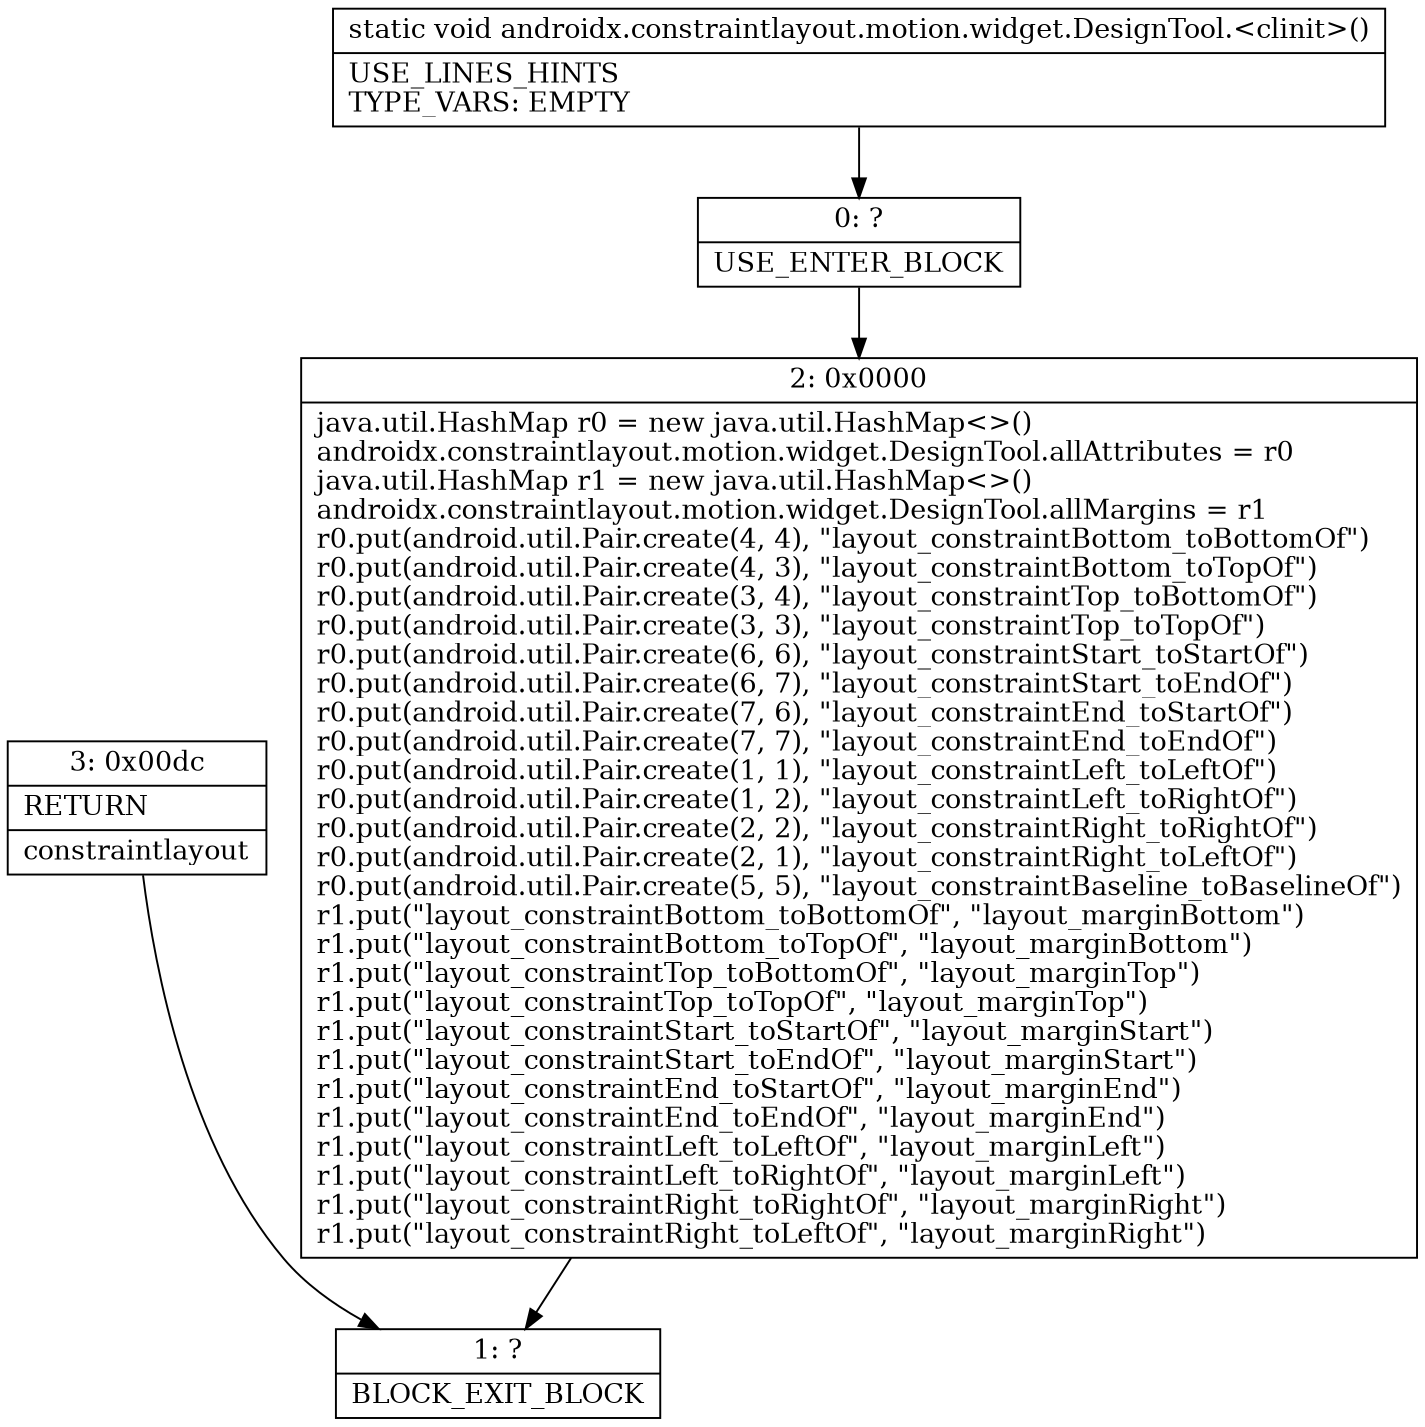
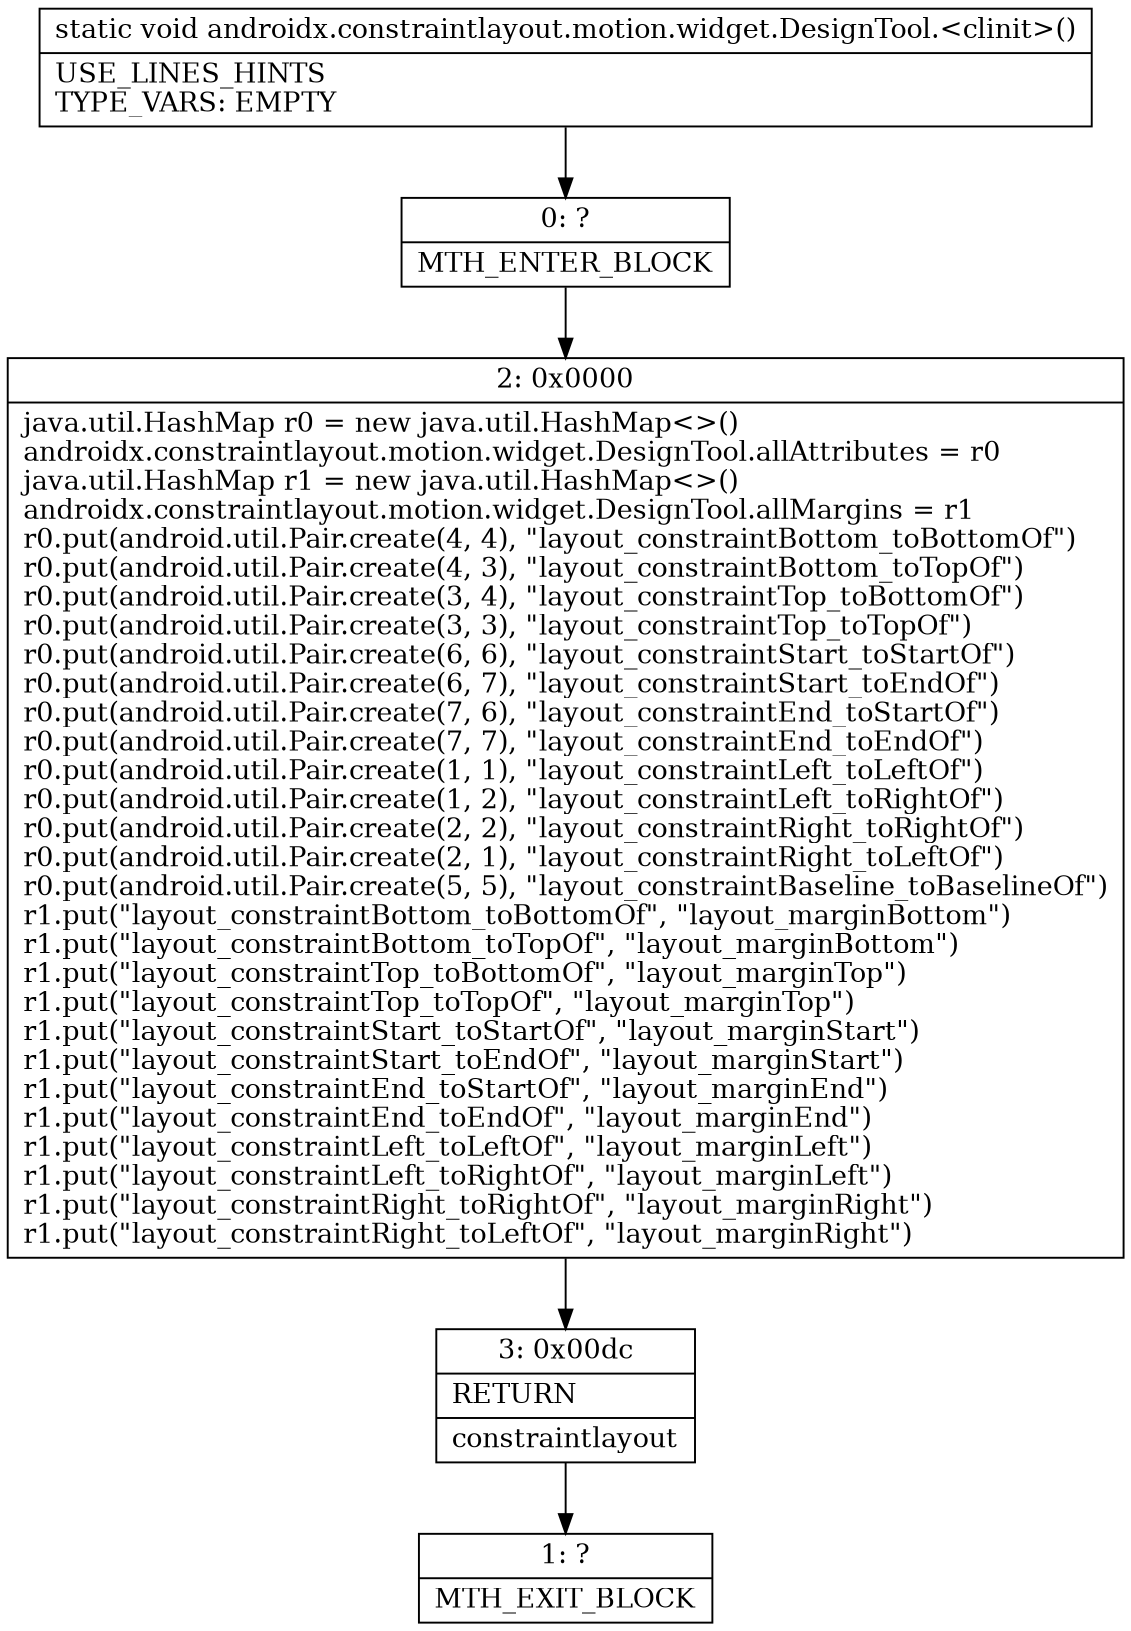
(859, 264) -> (566, 264)
(554, 1285) -> (566, 1284)
(498, 1395) -> (566, 1599)
